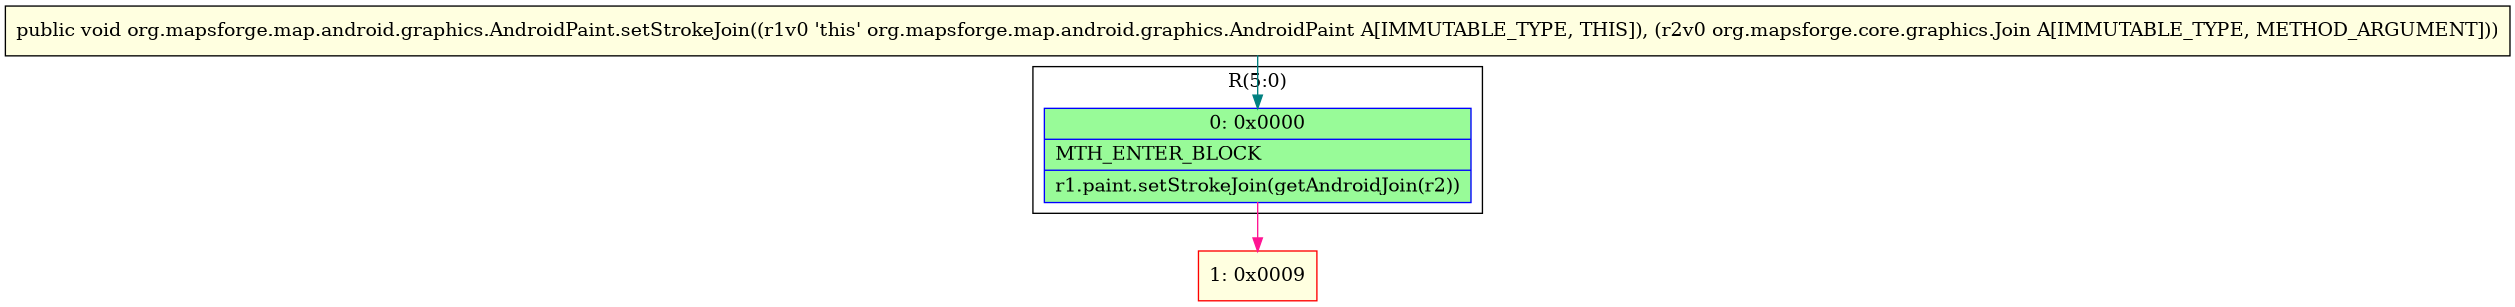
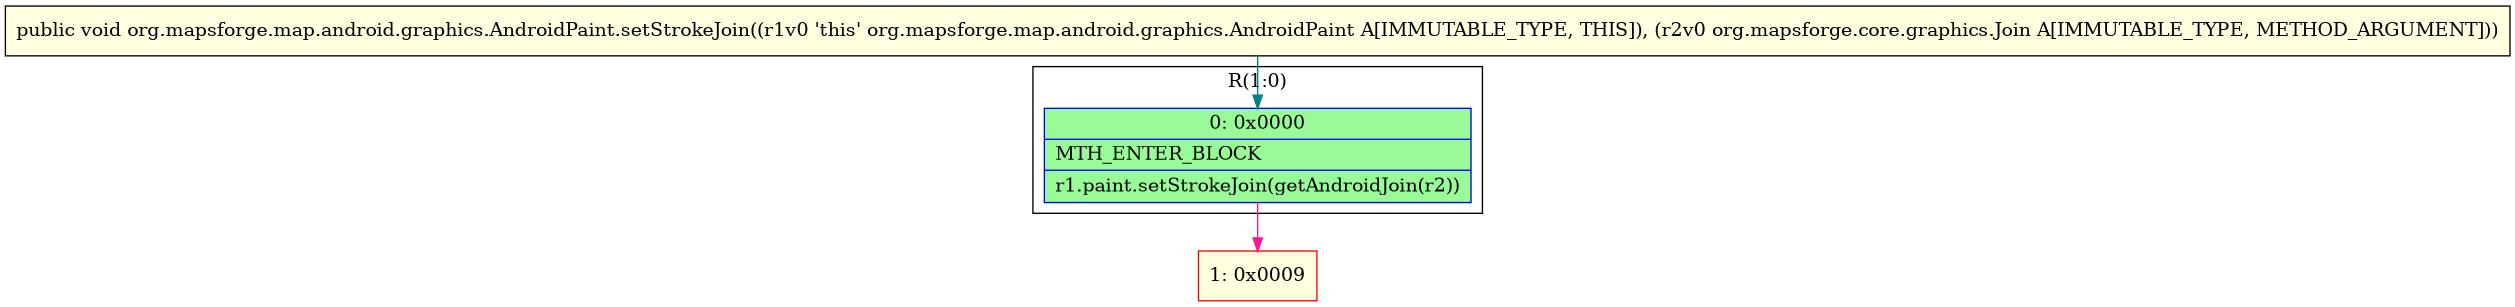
(1258, 82) -> (1258, 82)
